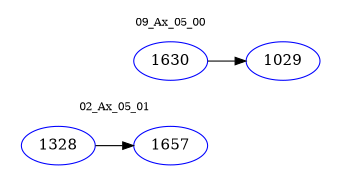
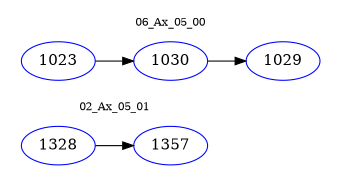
(171, 23) -> (171, 23)
none -> (58, 61)
(171, 61) -> (171, 61)
(171, 146) -> (171, 146)
